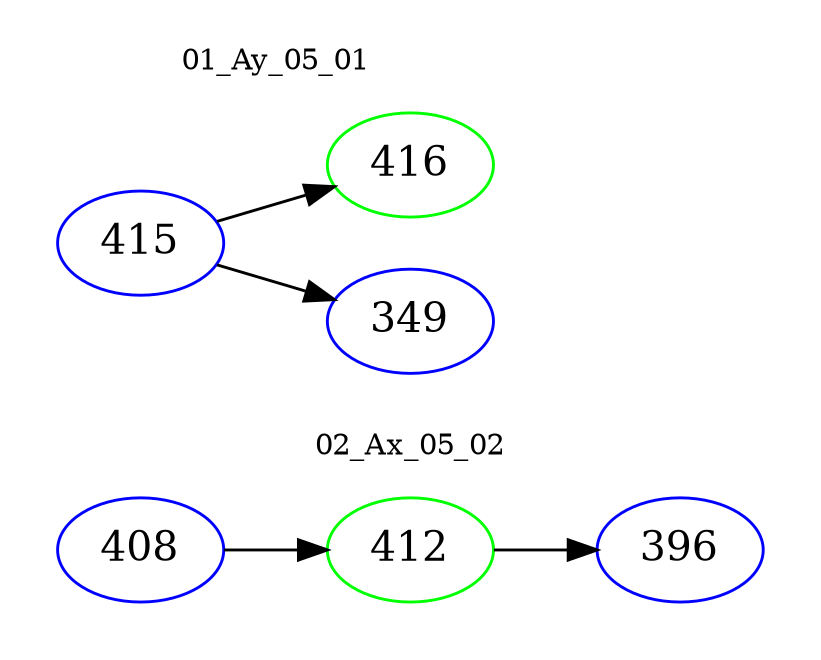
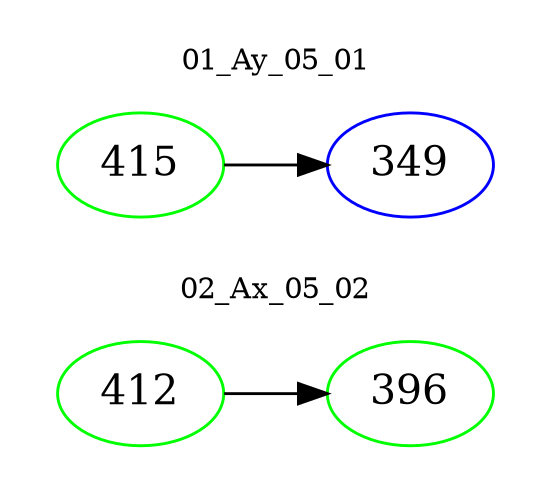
(410, 165) -> none
(141, 243) -> (141, 165)
(141, 550) -> none
(680, 550) -> (410, 394)
